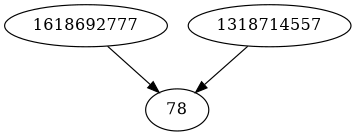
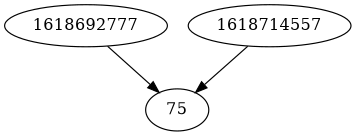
(270, 26) -> (270, 26)
(177, 110) -> (177, 110)
